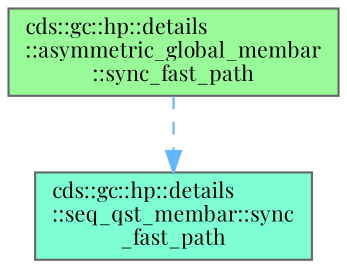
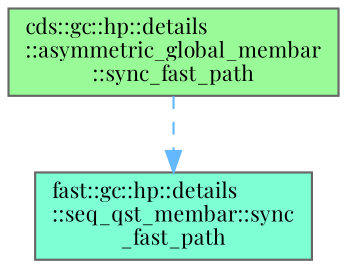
(174, 216) -> (174, 216)
